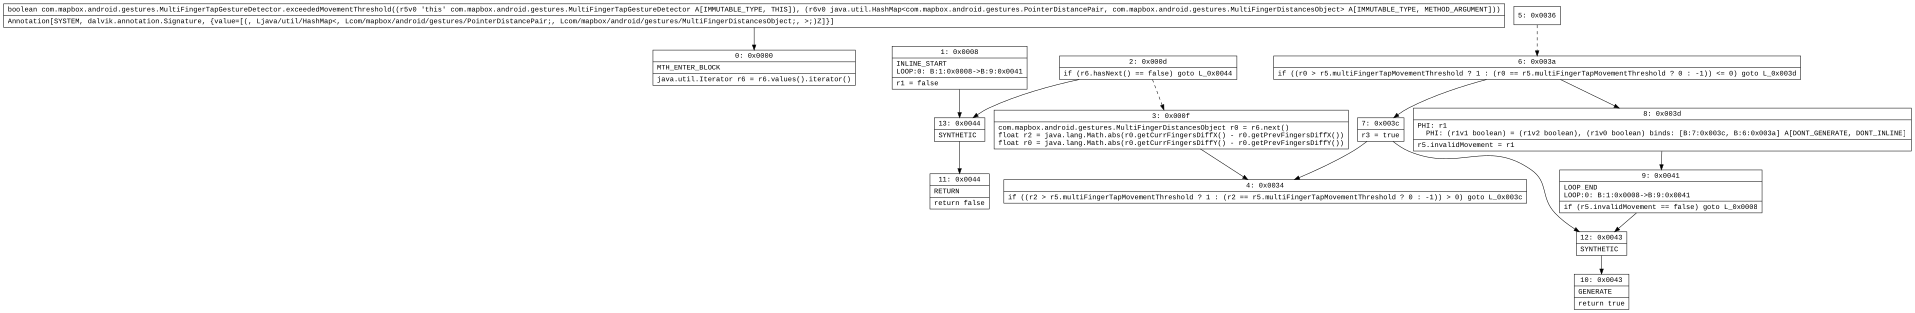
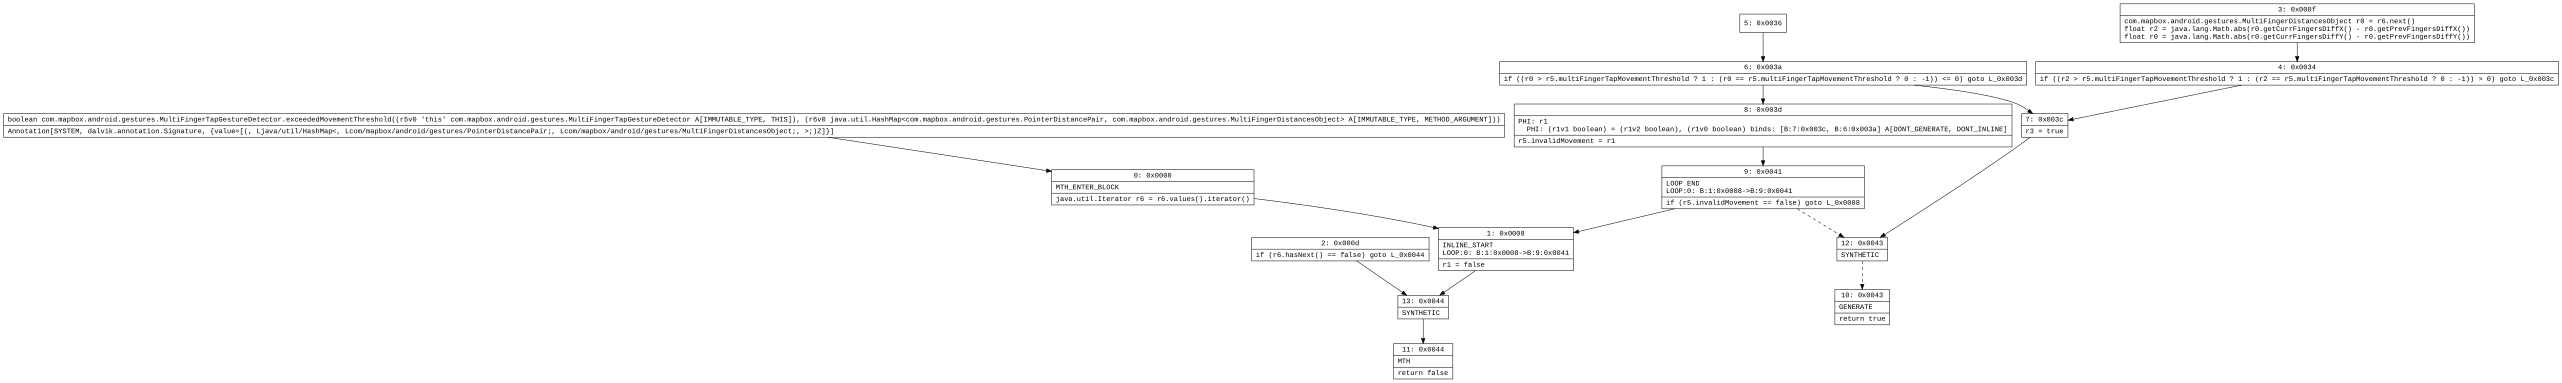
(1537, 38) -> (1763, 44)
(1157, 92) -> none
(1334, 161) -> (2157, 102)
(947, 191) -> (1404, 361)
none -> (1344, 211)
none -> (1627, 220)
(1627, 221) -> (1818, 222)
(1602, 262) -> (1862, 273)
